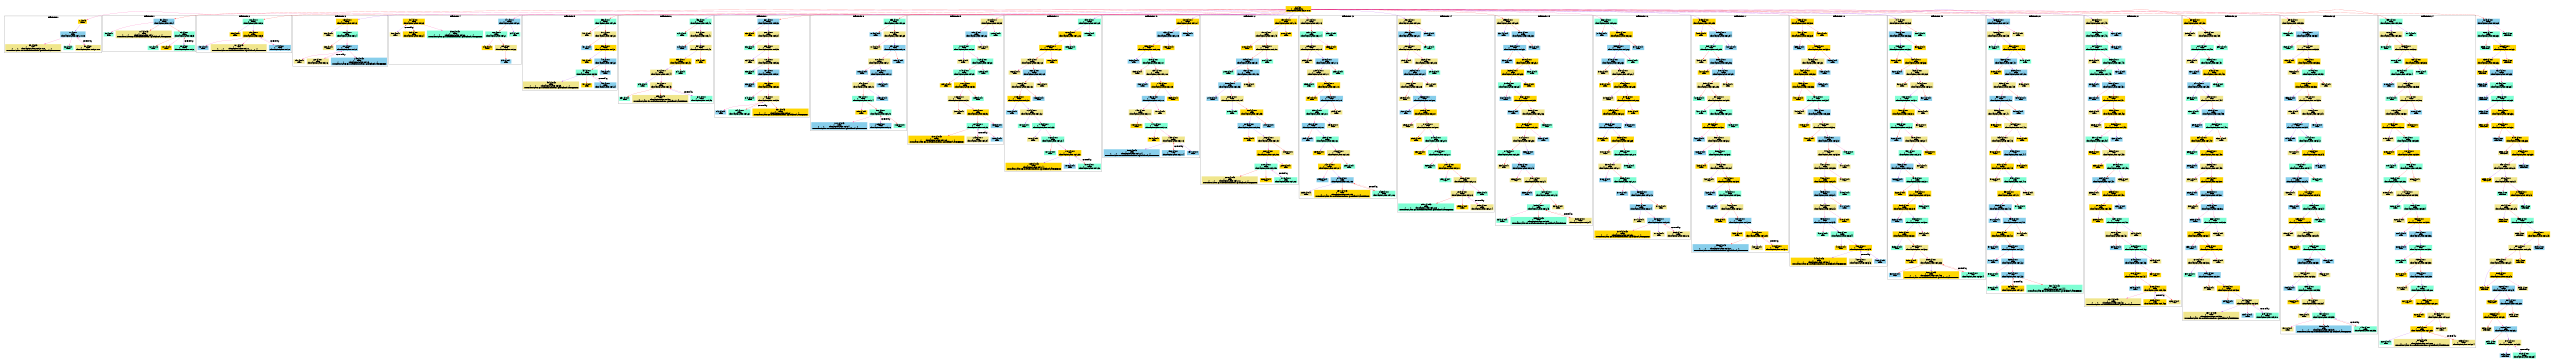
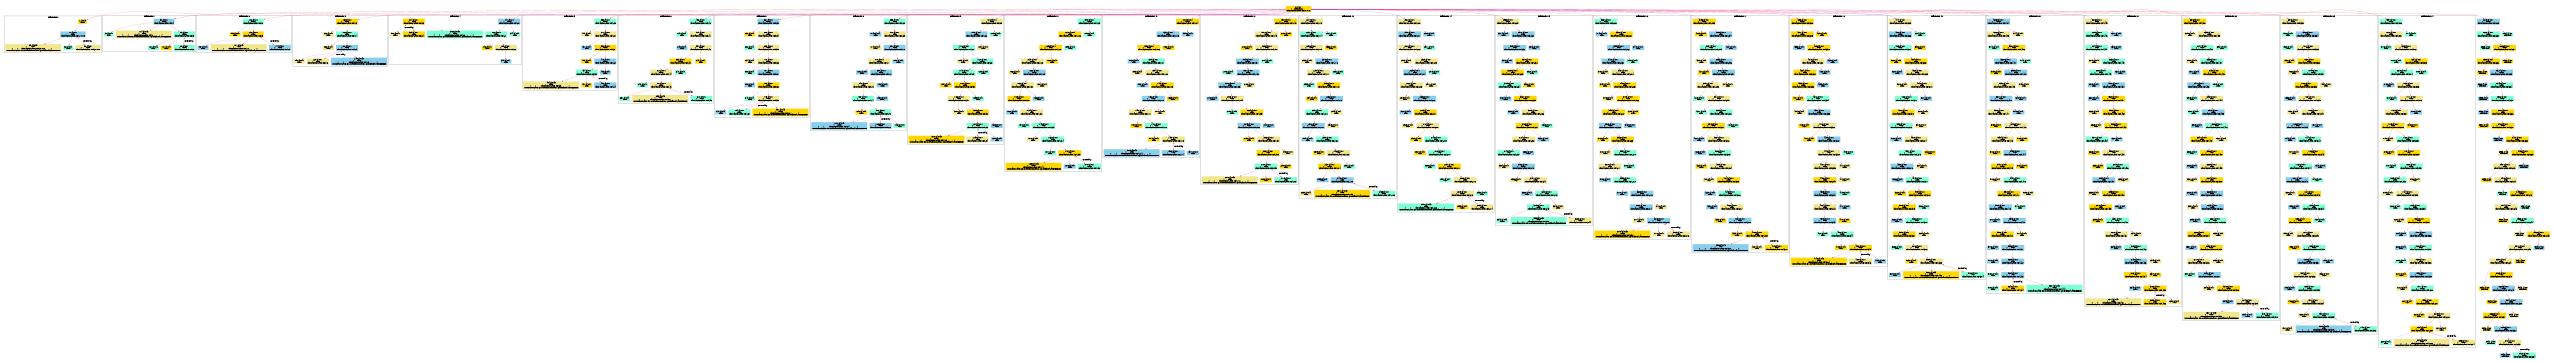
(2493, 282) -> (2502, 281)
